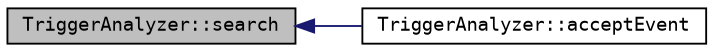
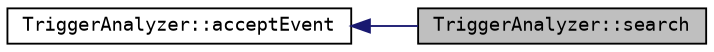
(338, 26) -> (394, 26)
